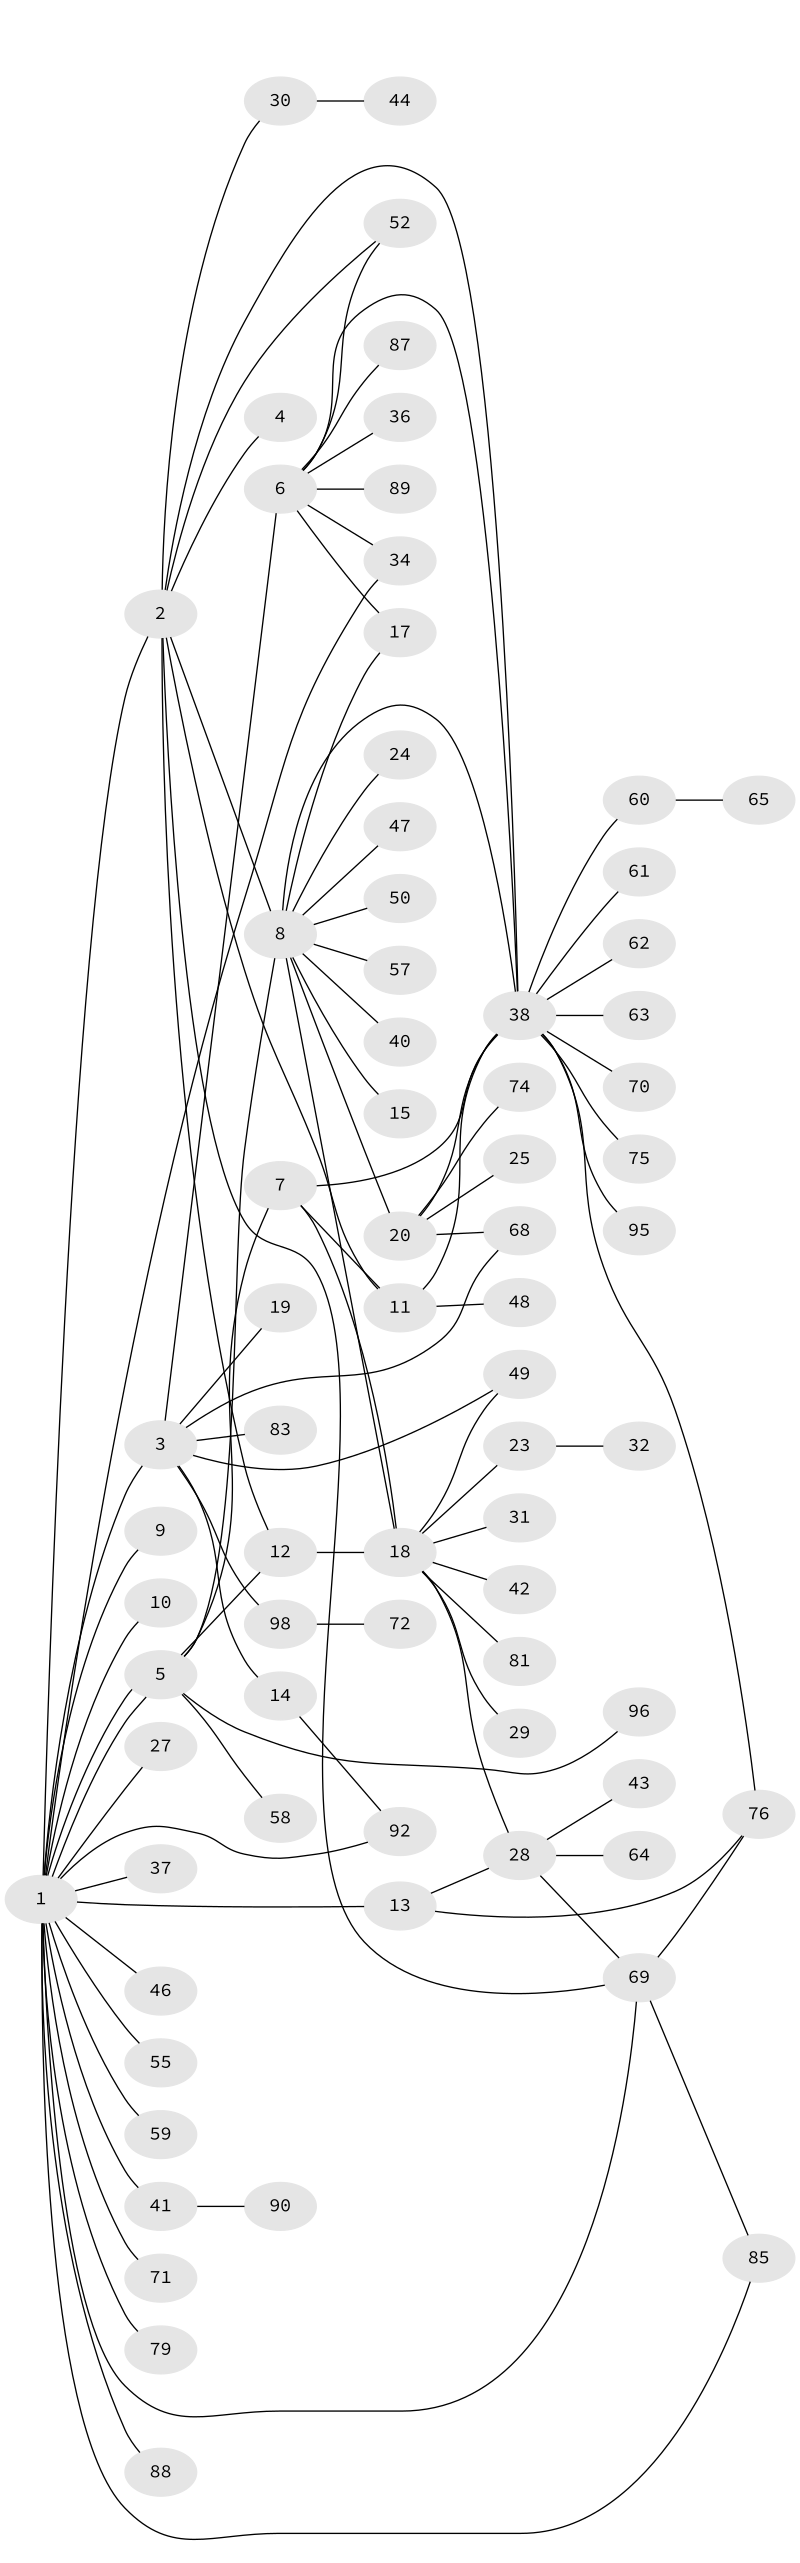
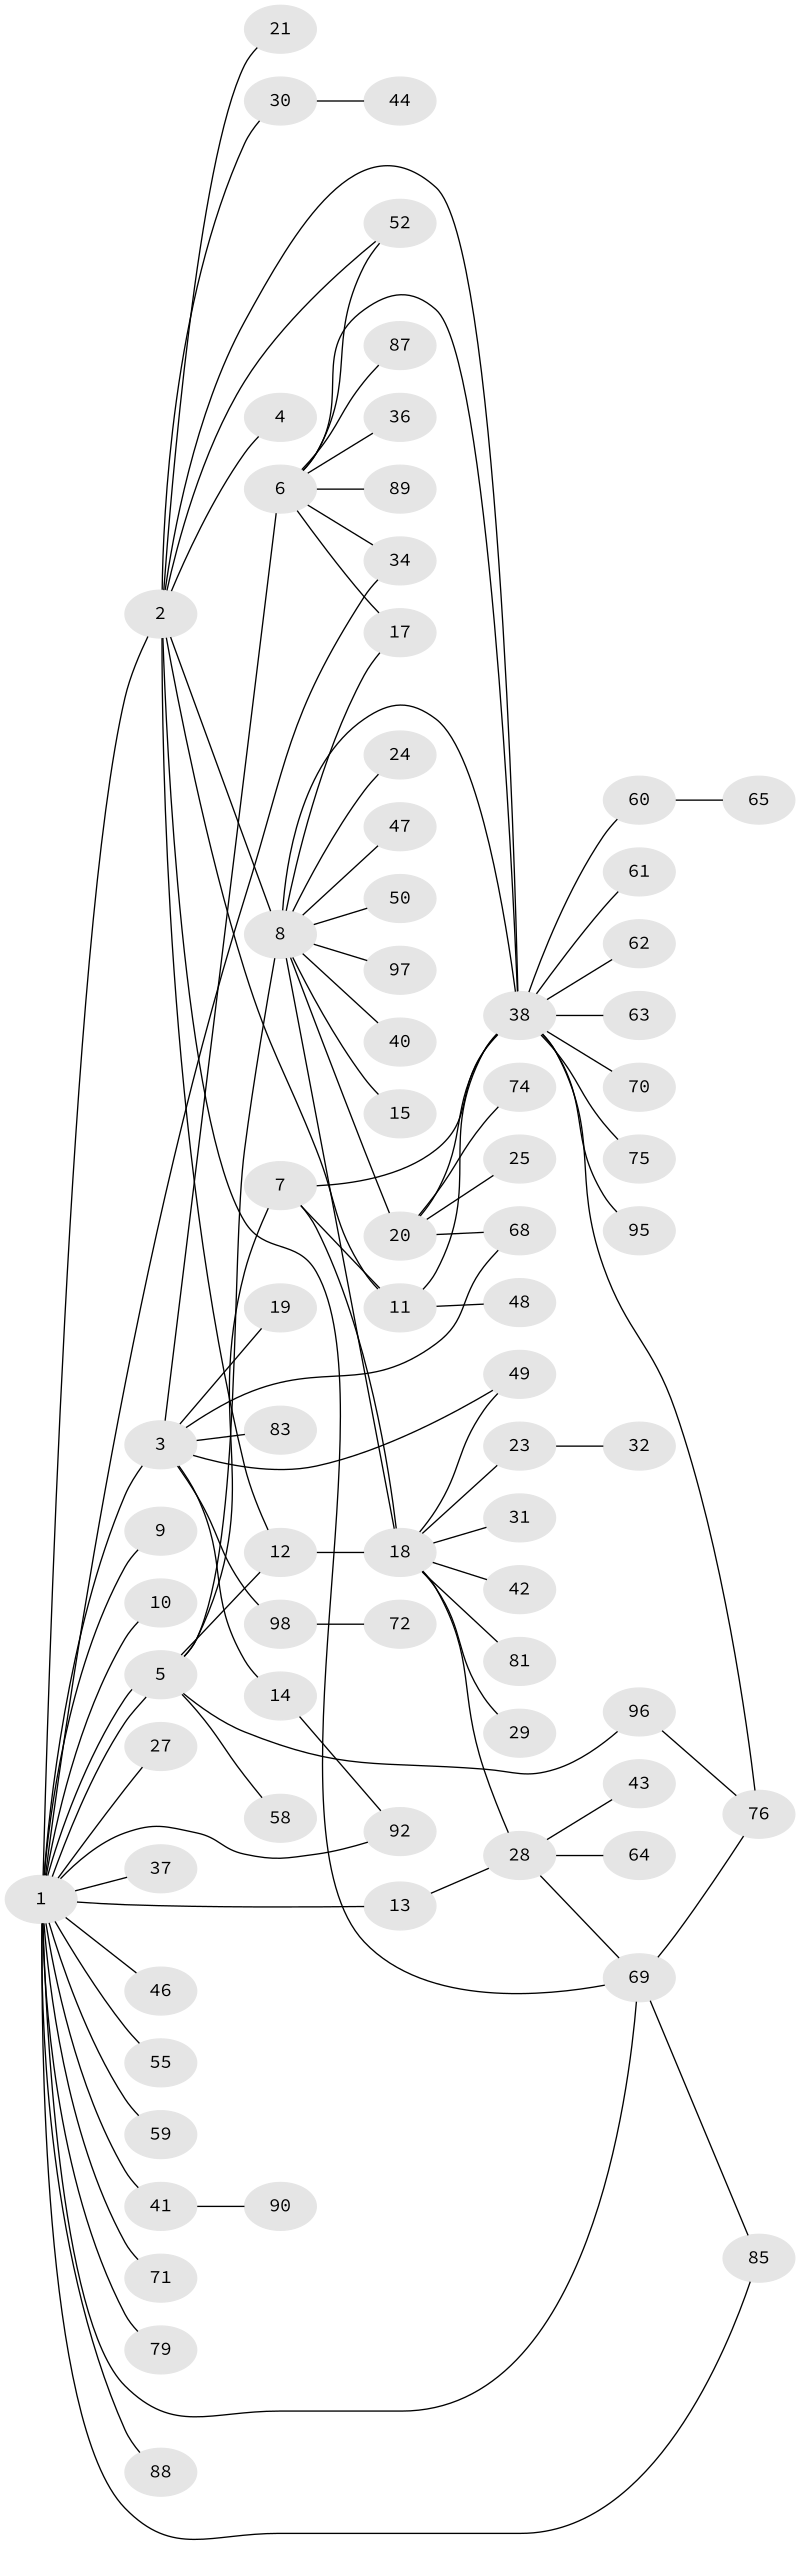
none -> (280, 29)
(400, 970) -> (400, 970)
(600, 1911) -> (699, 1763)
